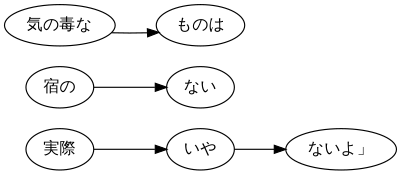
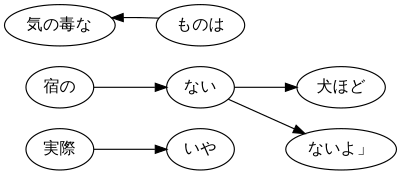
(129, 33) -> (141, 18)
none -> (341, 87)
(254, 149) -> (261, 114)
